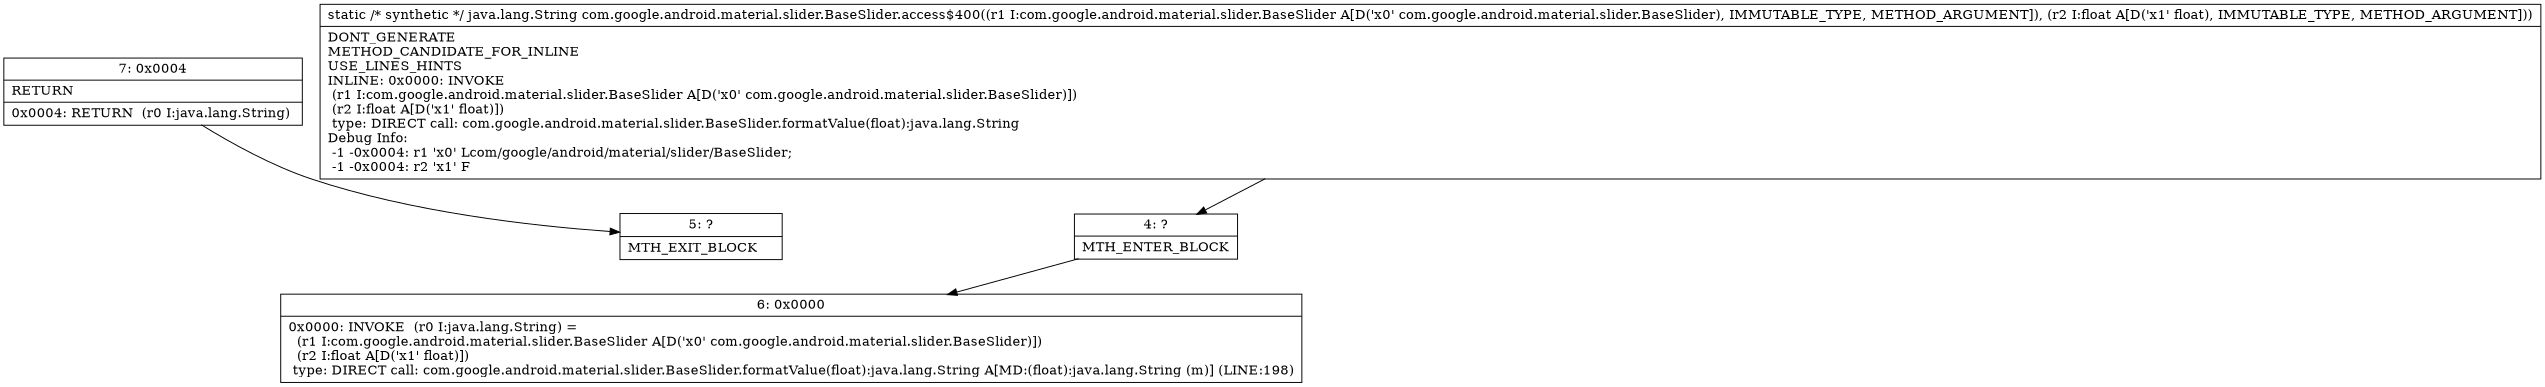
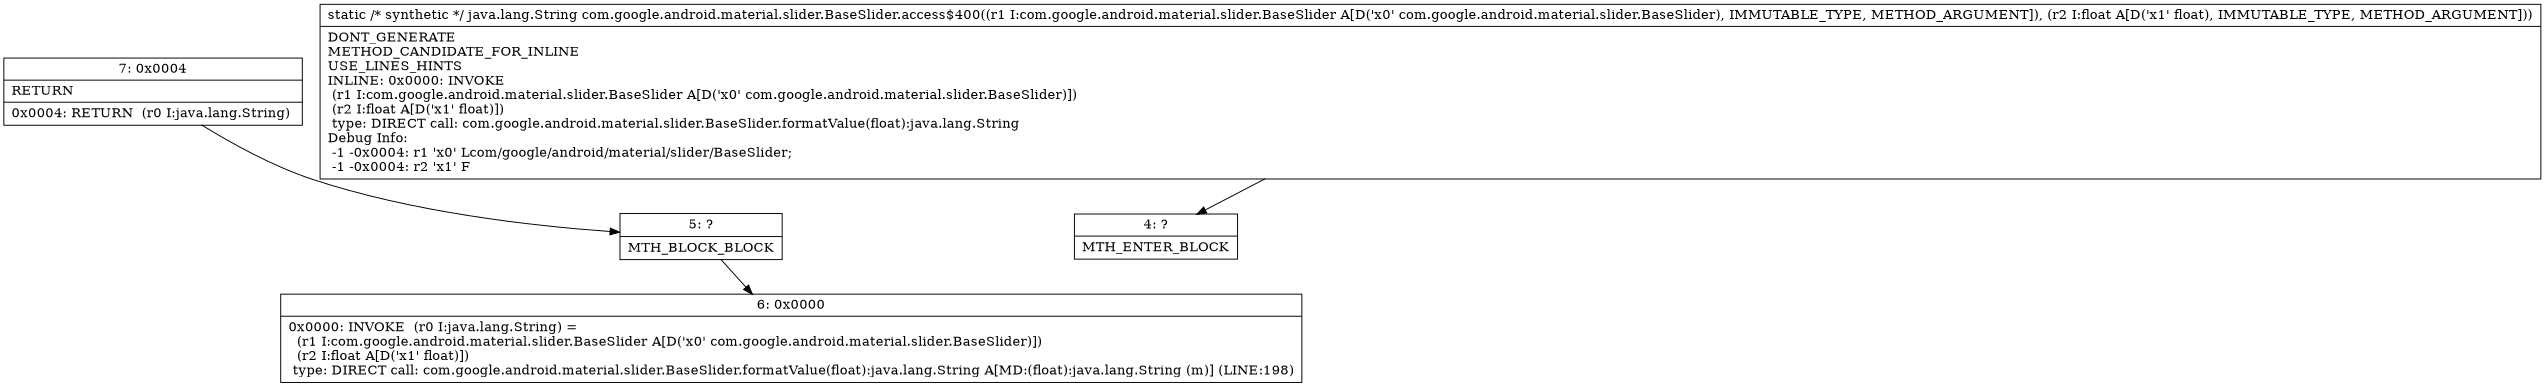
(693, 248) -> (701, 248)
(1018, 275) -> (733, 273)
